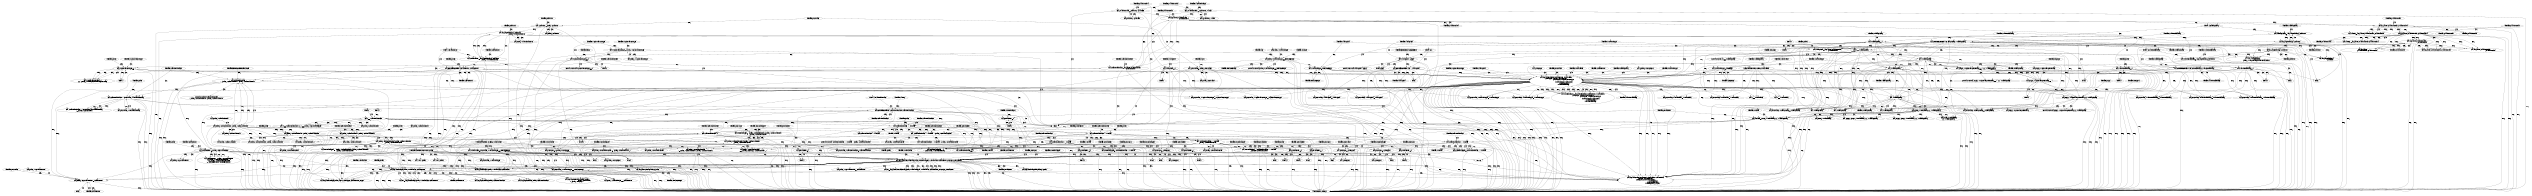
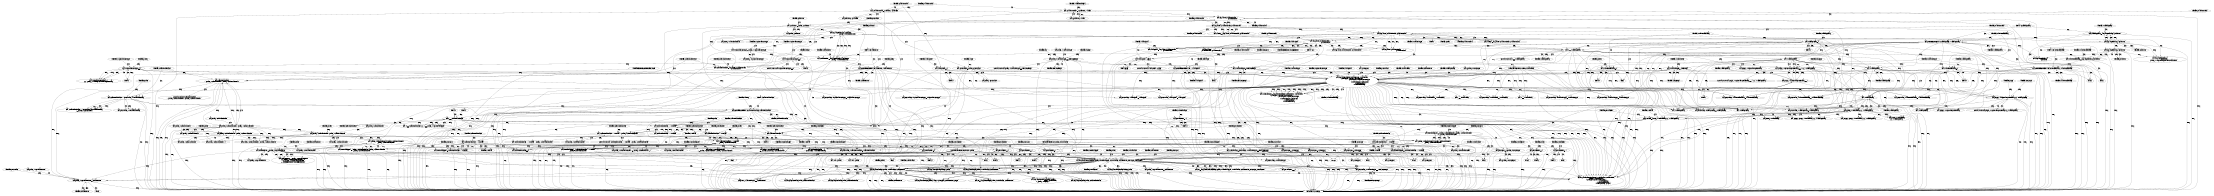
none -> (1203, 59)
none -> (1289, 170)
none -> (1086, 181)
